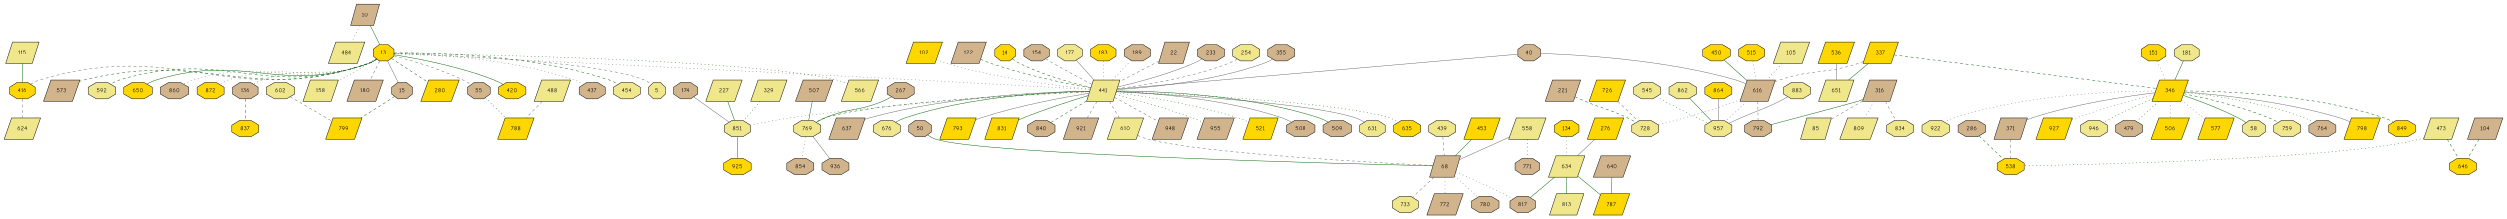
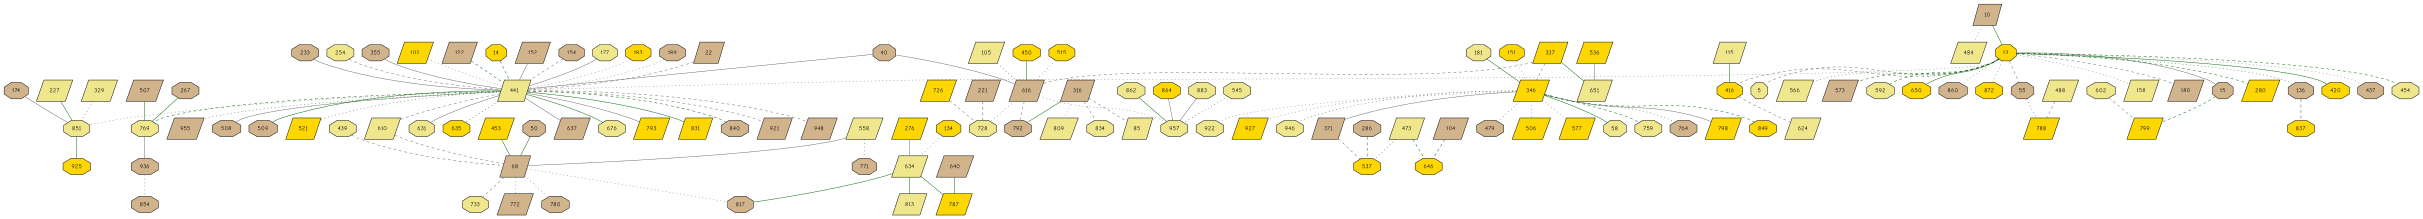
none -> (533, 53)
(2025, 72) -> (1541, 72)
(804, 148) -> (145, 186)
(2011, 166) -> (1367, 166)
